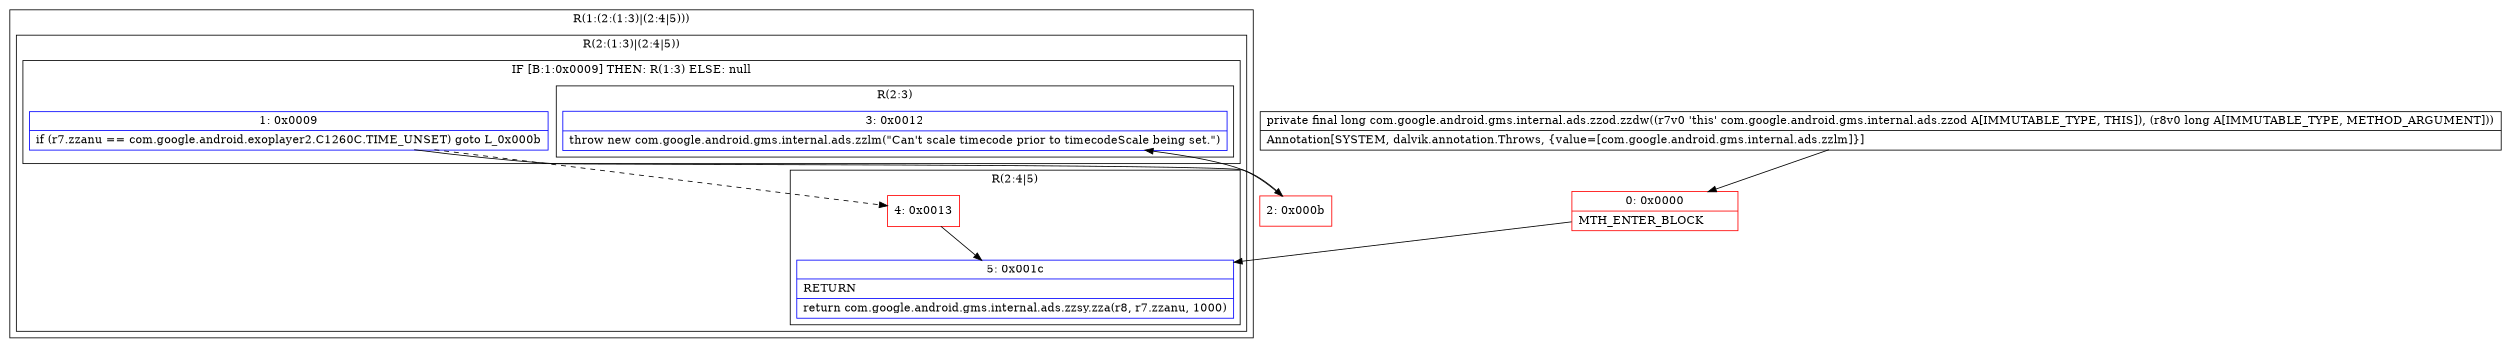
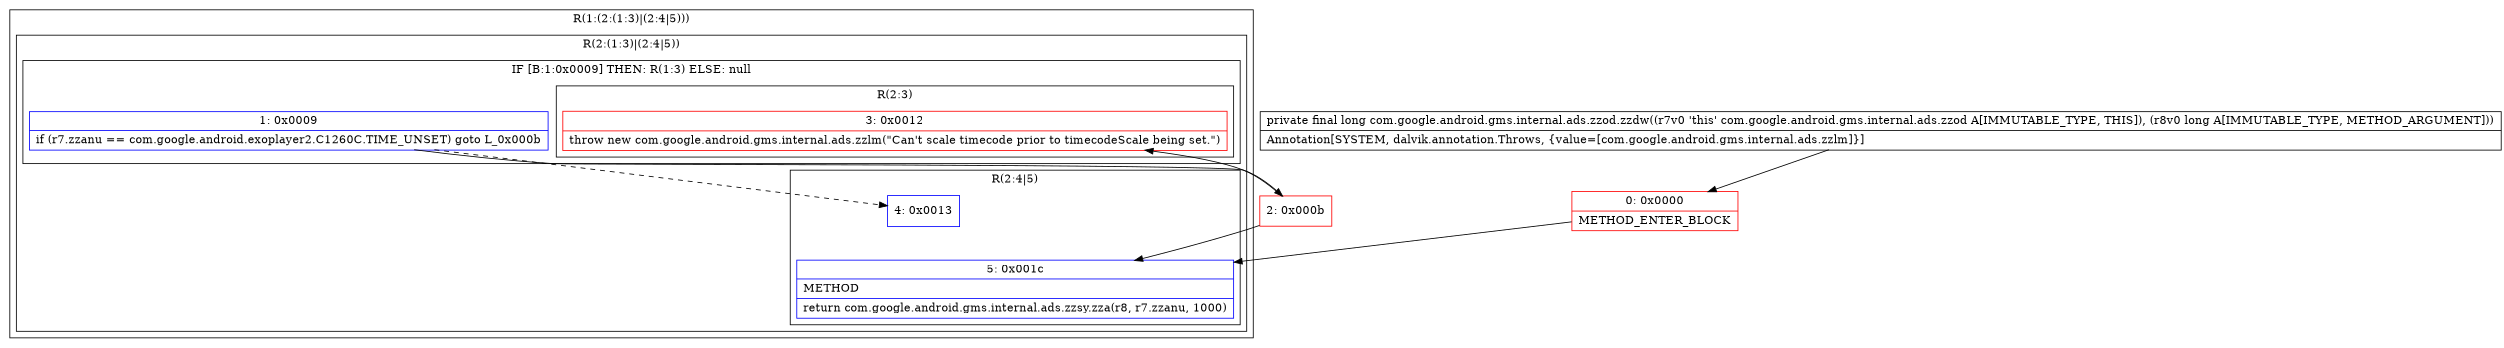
(895, 131) -> (895, 131)
(924, 211) -> (924, 211)
(1641, 220) -> (1655, 220)
(958, 241) -> (1201, 243)
(830, 288) -> (832, 288)
